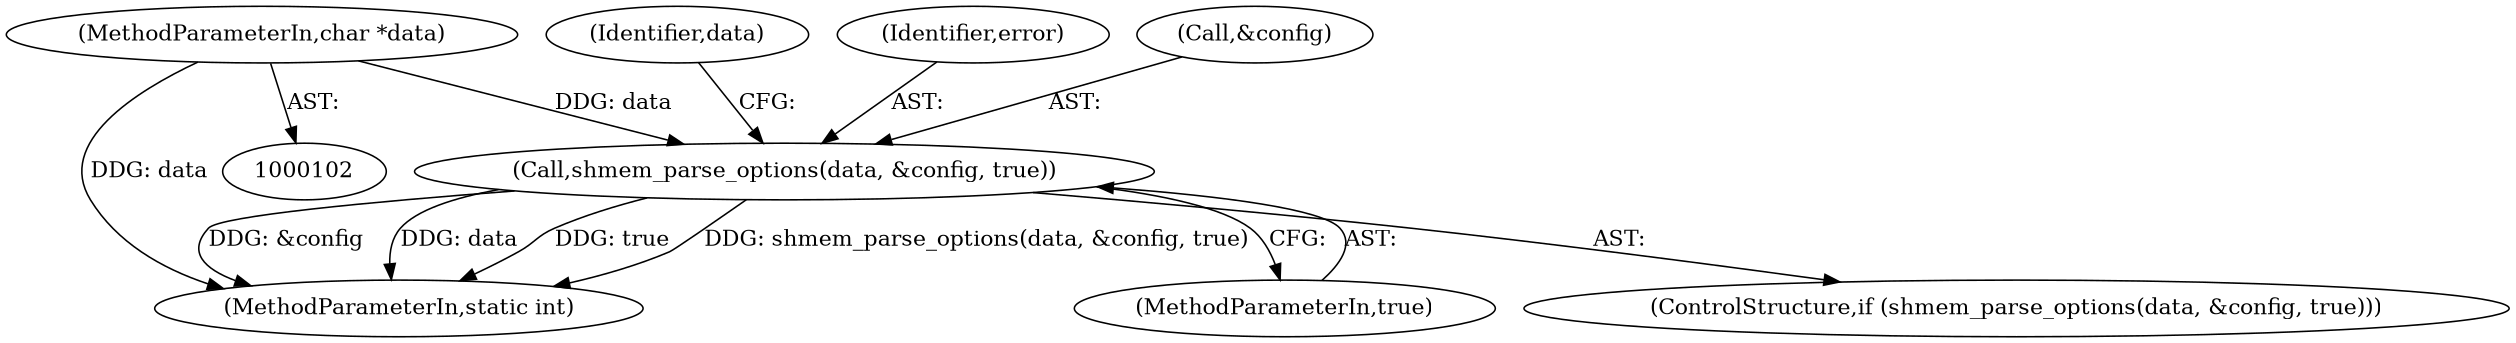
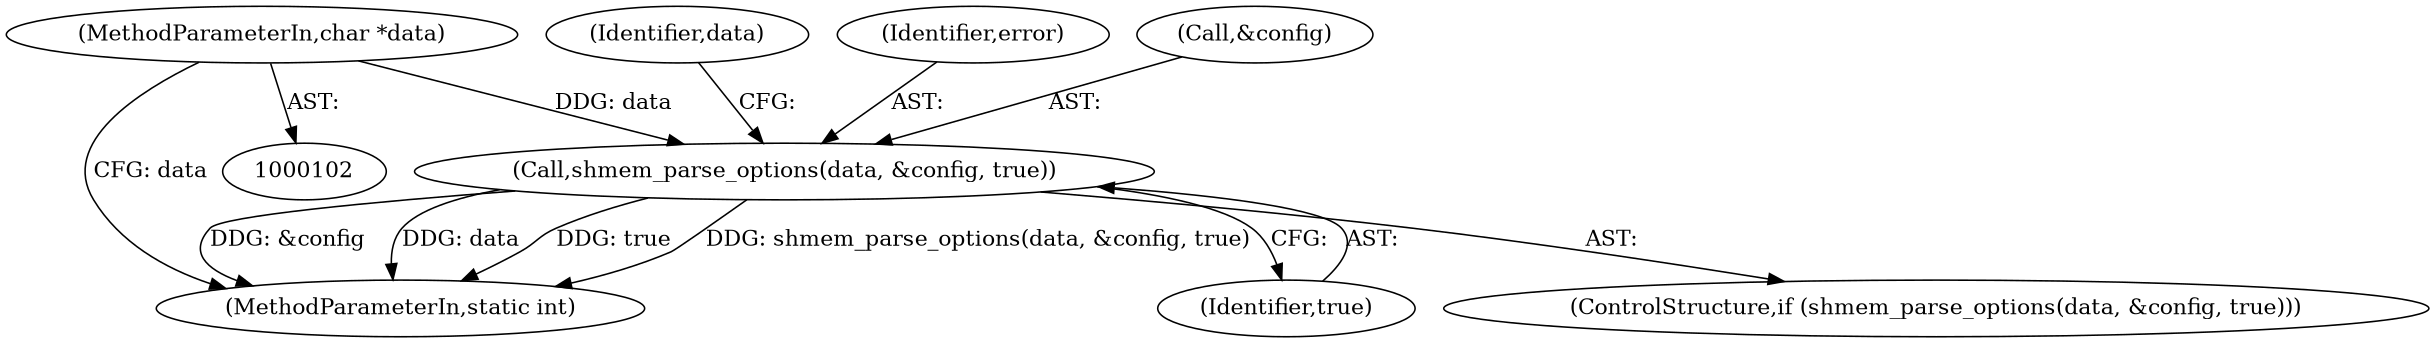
(149, 172) -> (151, 172)
(1285, 308) -> (1286, 308)
